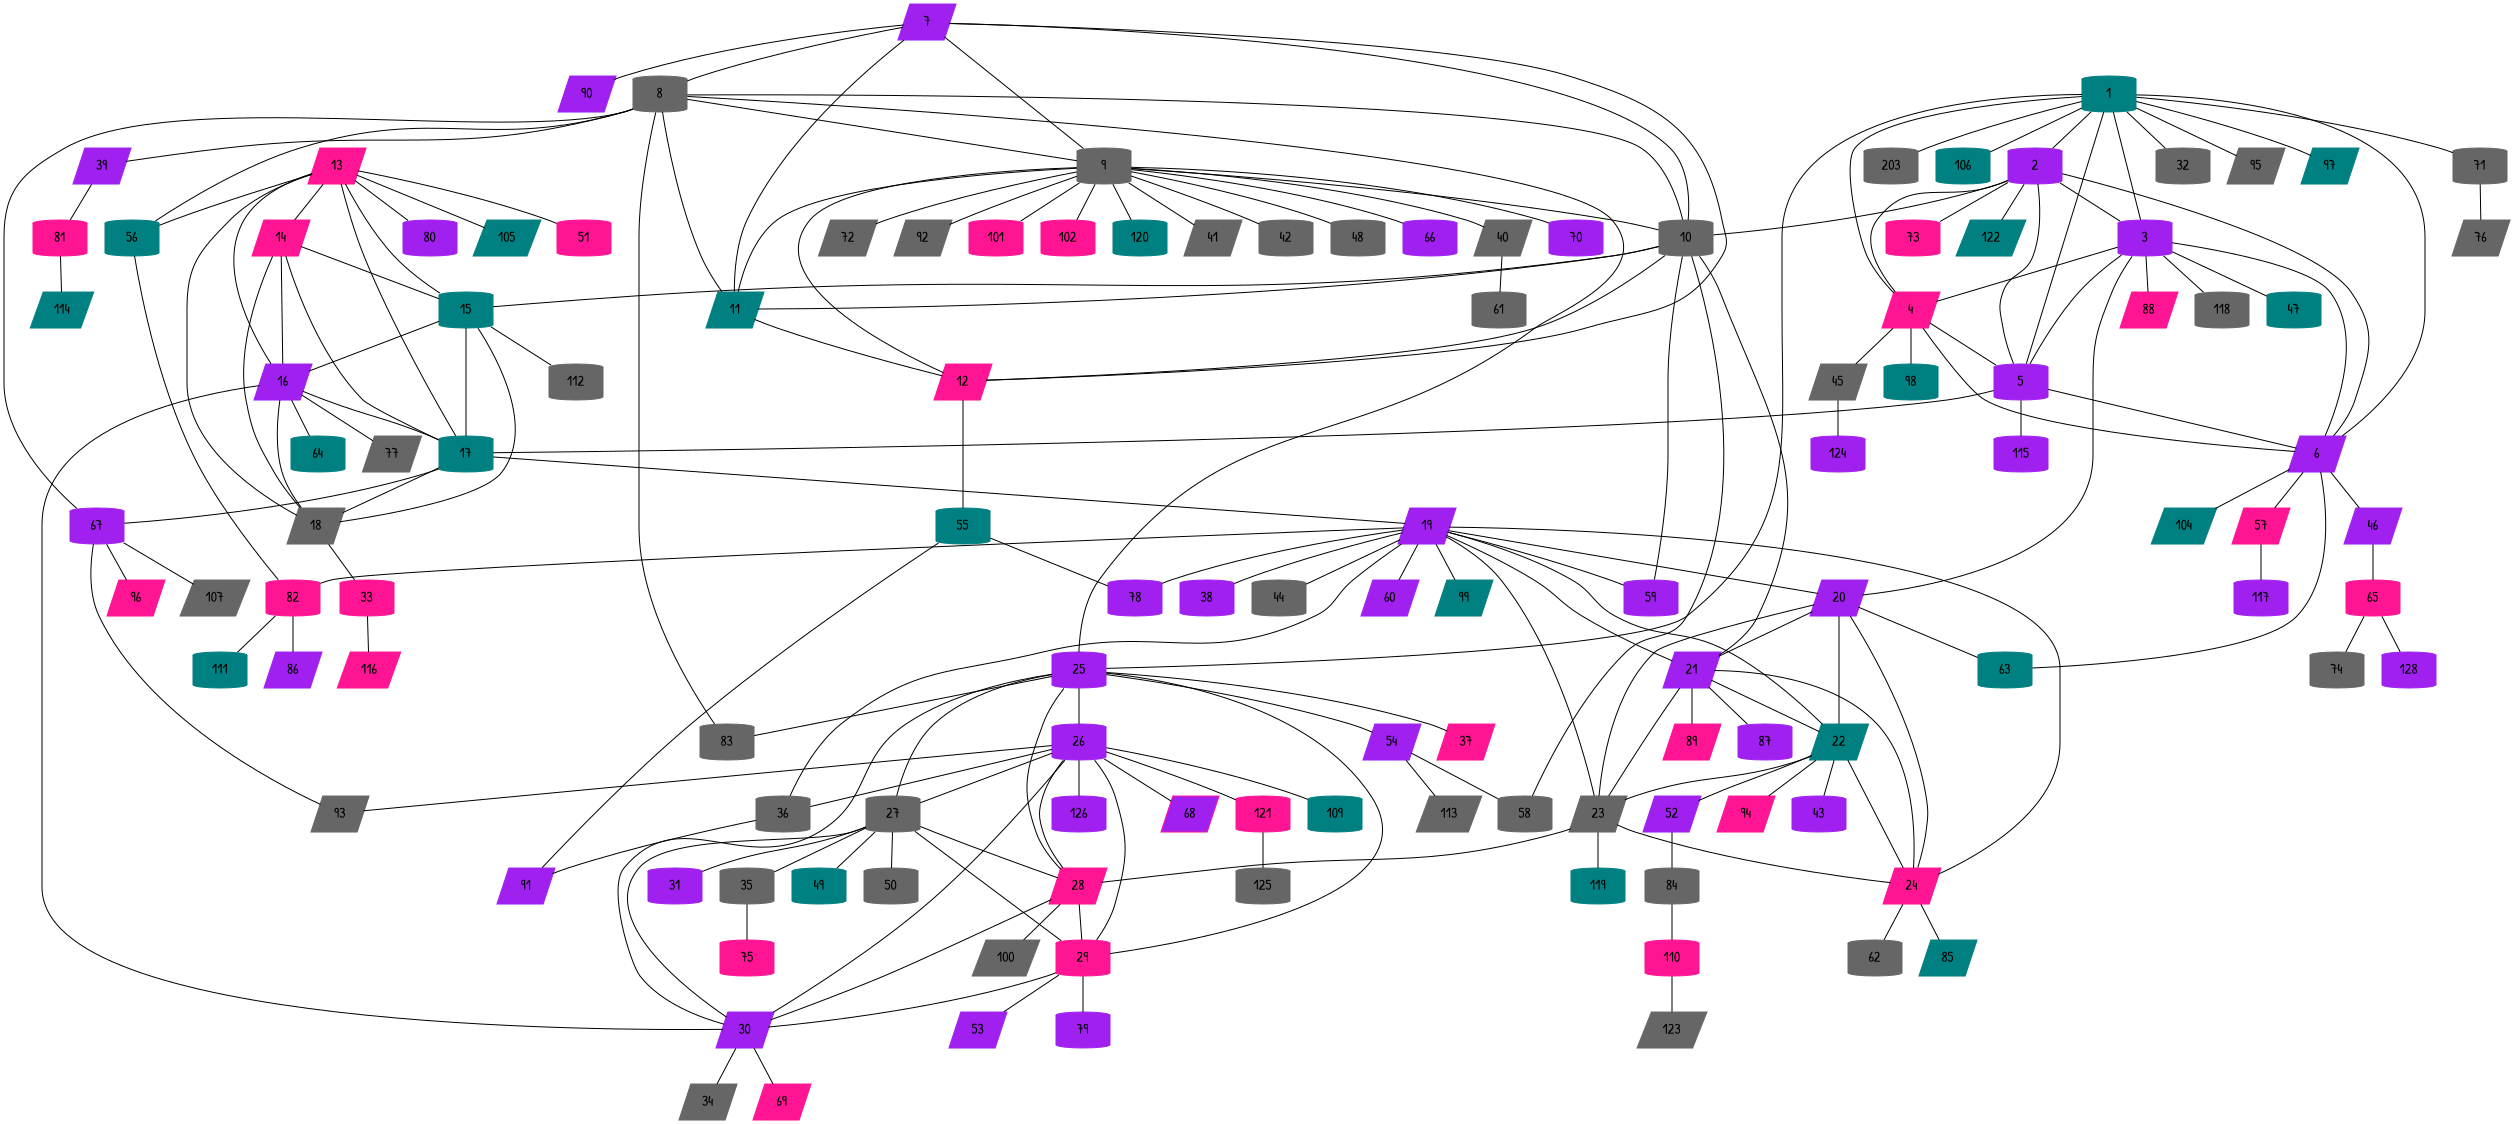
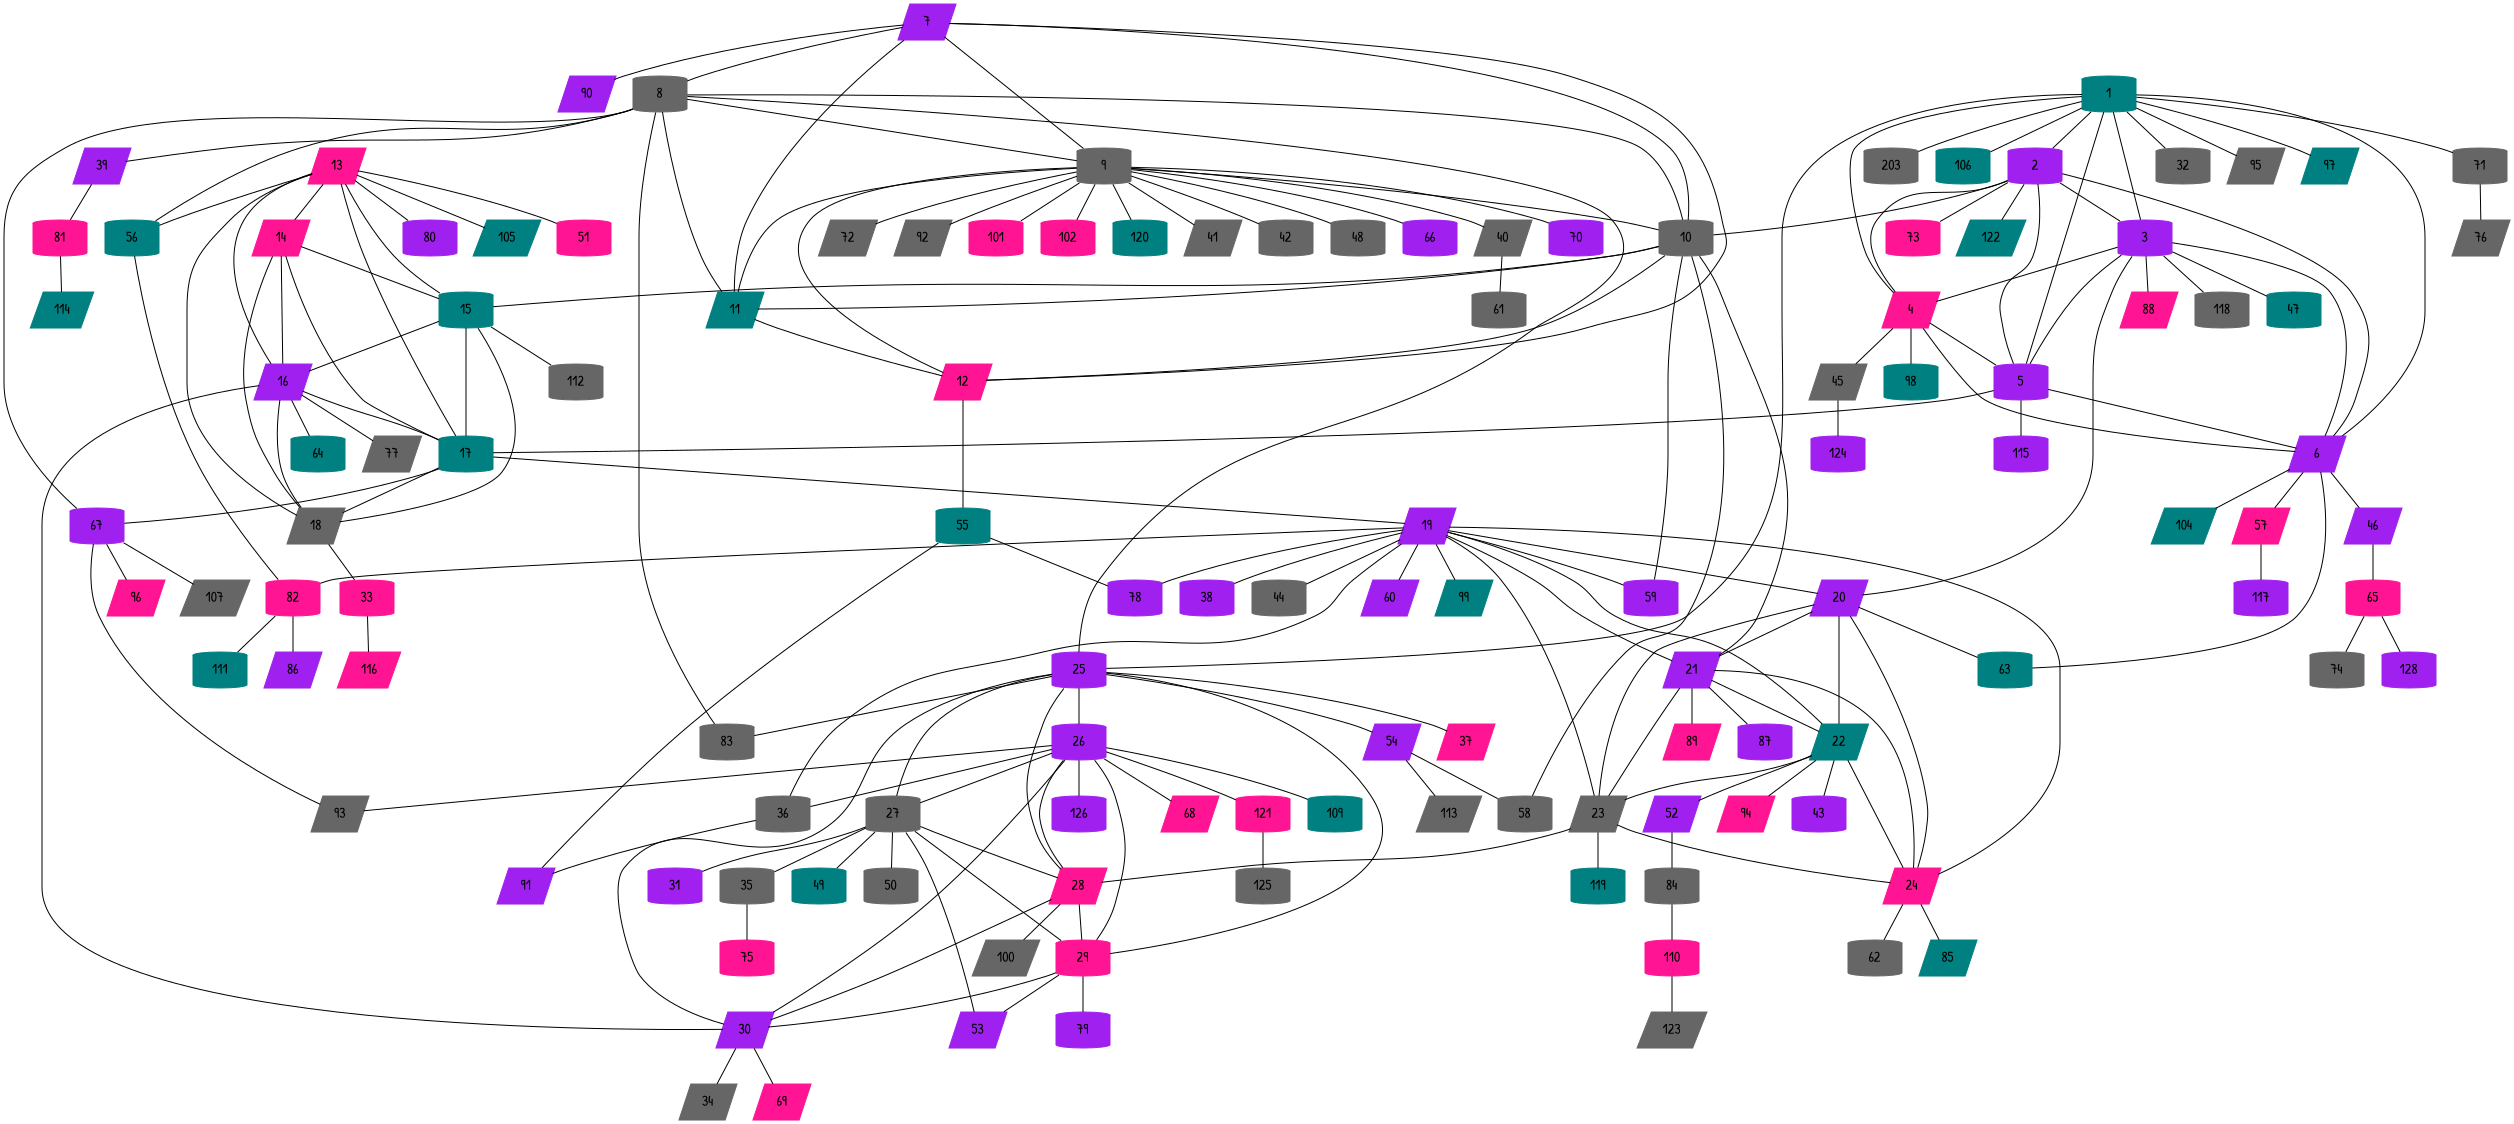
(1190, 814) -> (1190, 814)
(656, 856) -> (947, 919)
